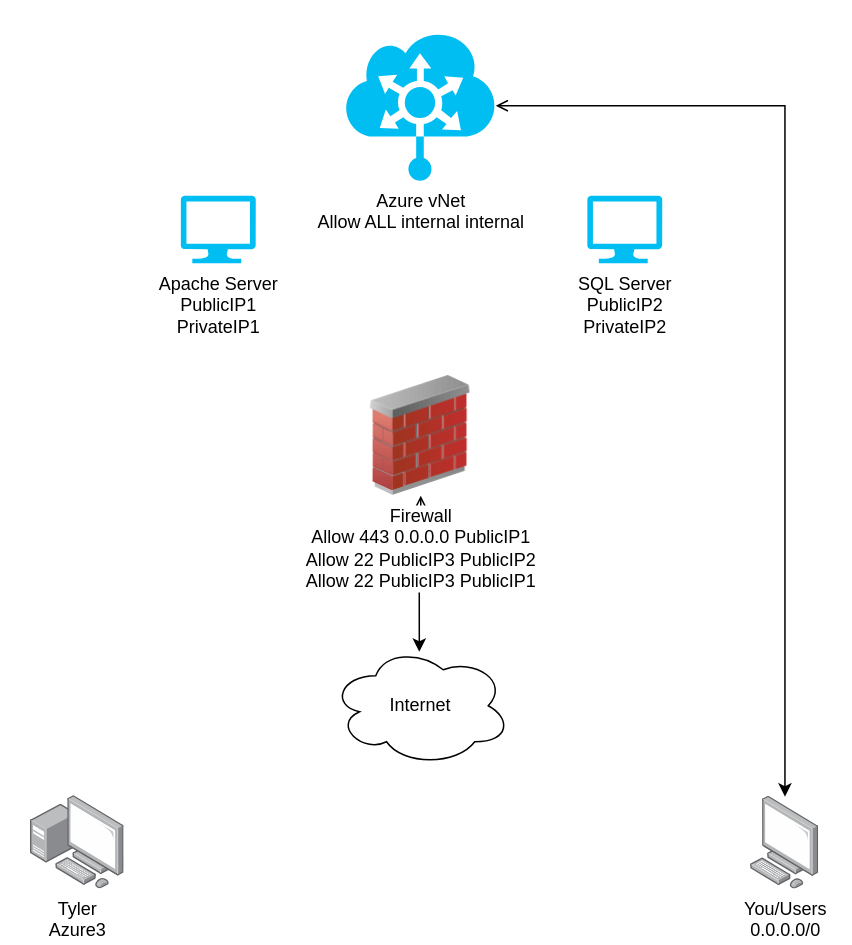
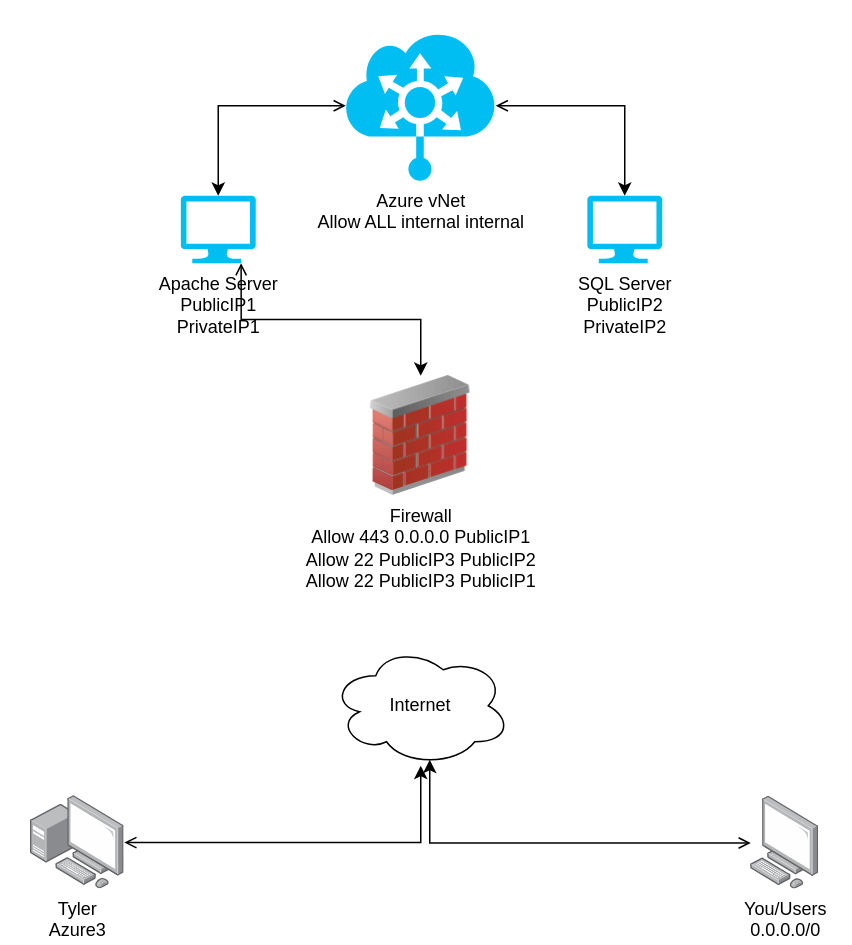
none -> (240, 106)
none -> (327, 320)
(785, 365) -> (625, 144)
(419, 616) -> none
none -> (308, 843)
none -> (552, 843)
